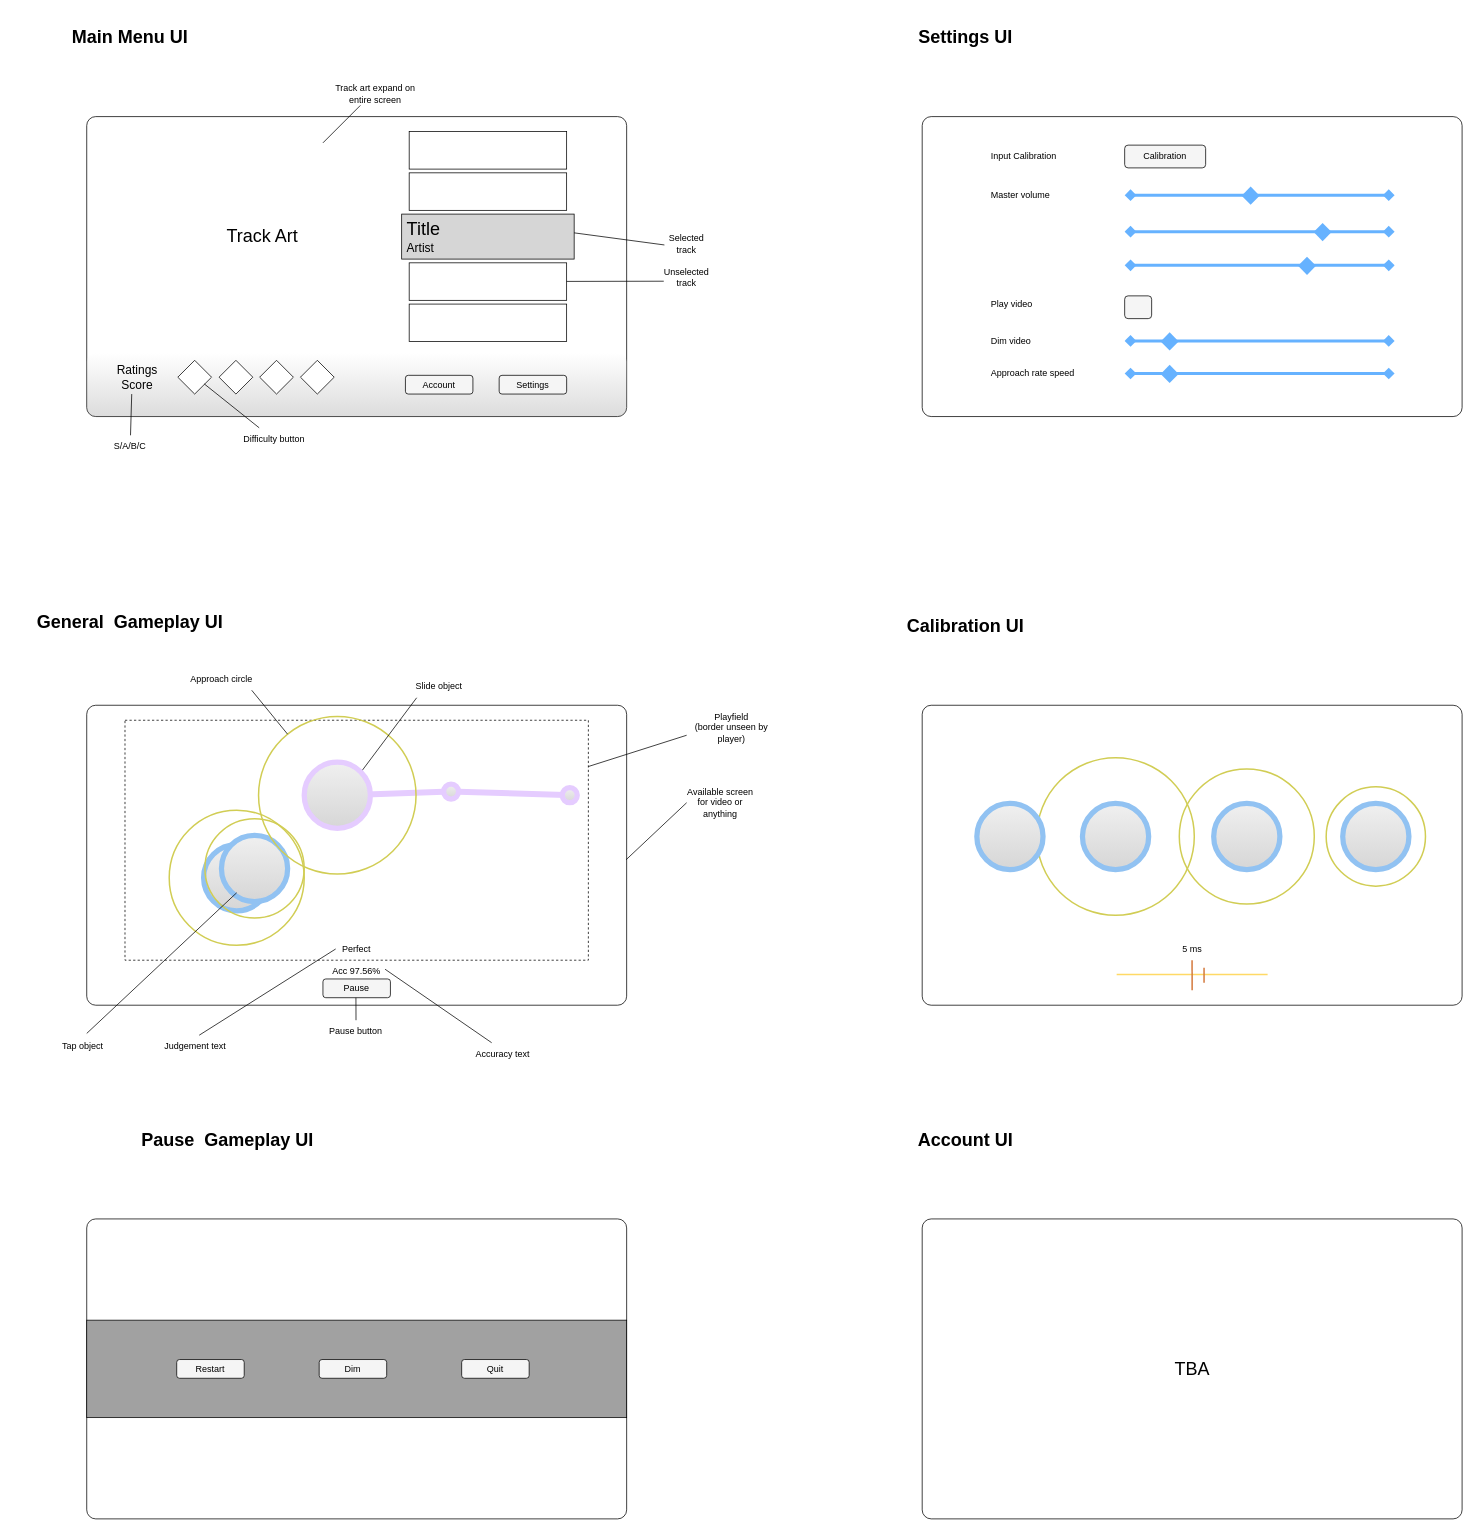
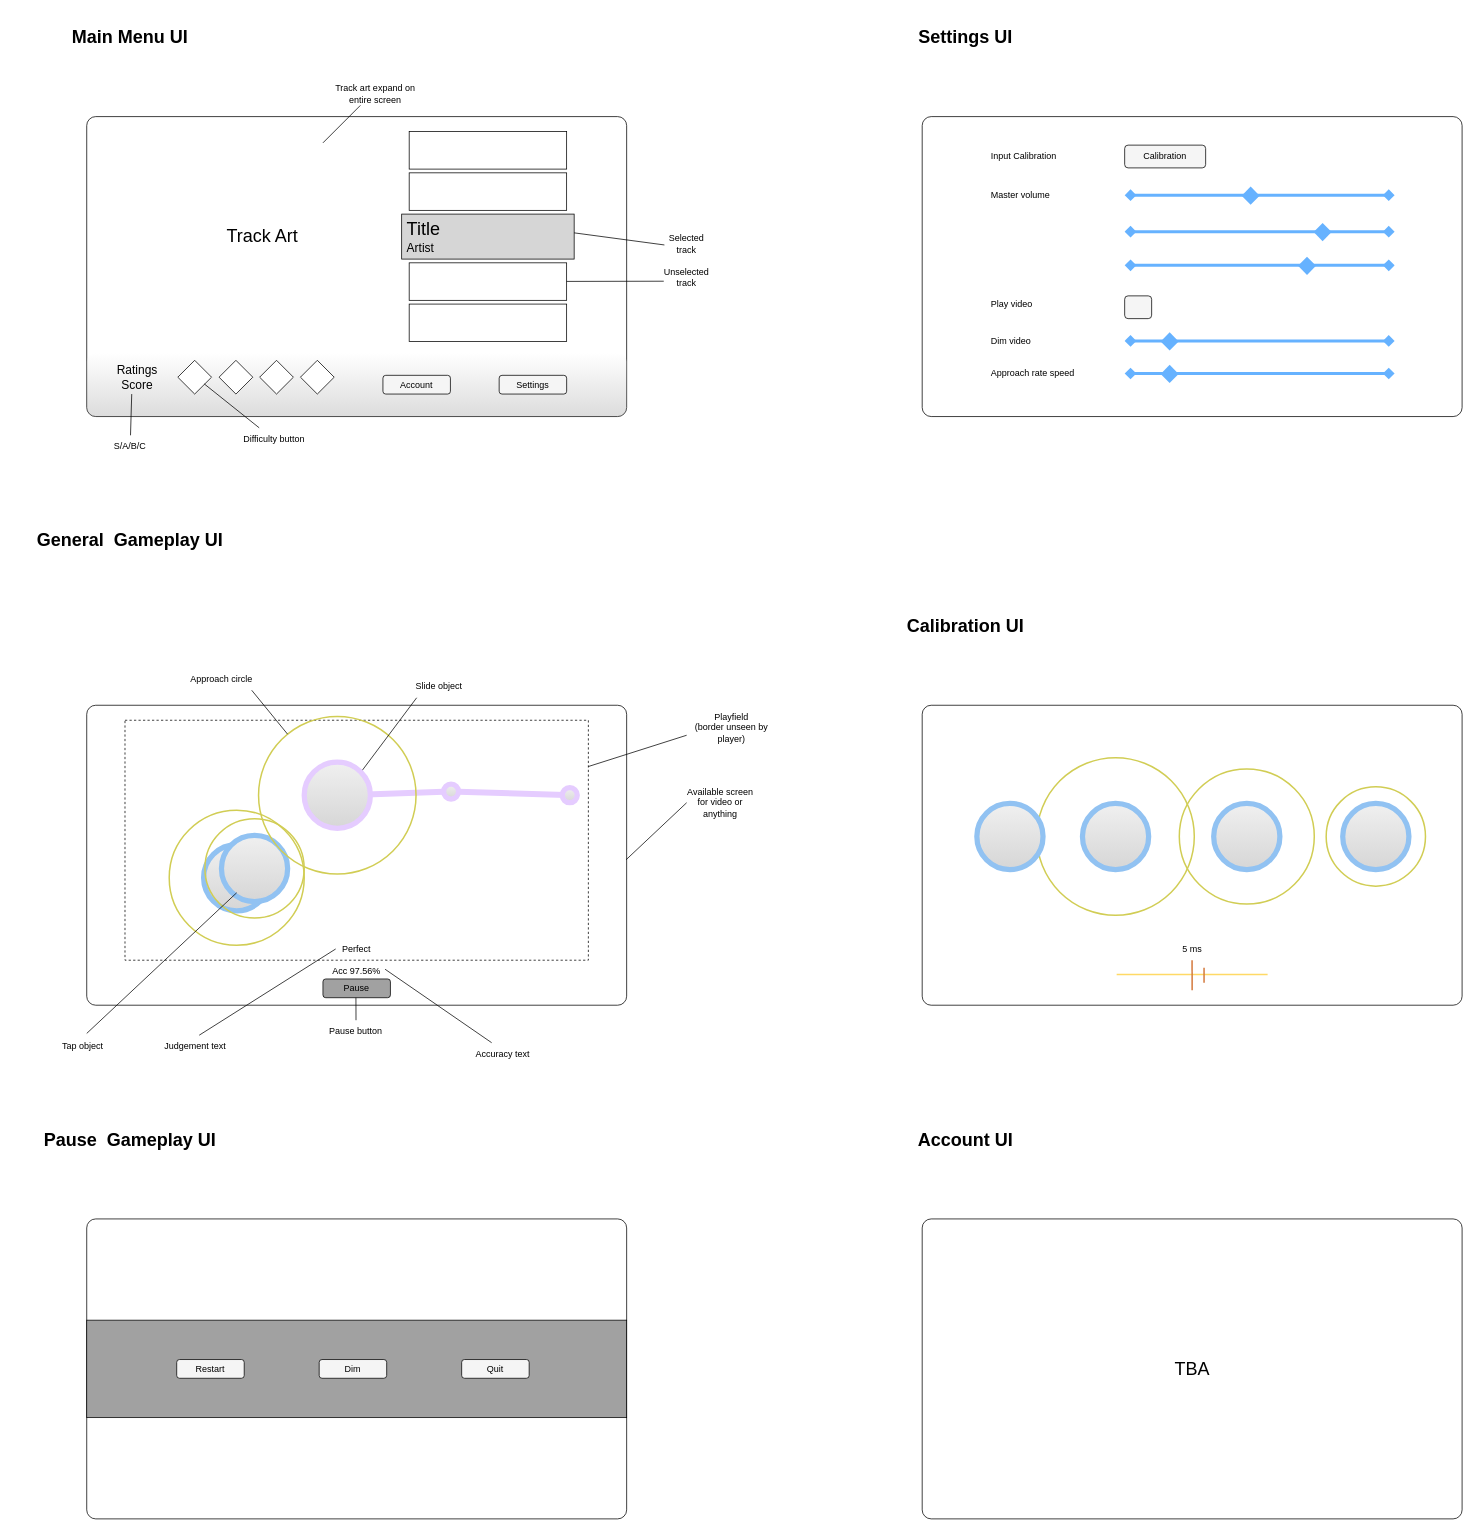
(439, 385) -> (417, 385)
(130, 623) -> (130, 540)
(357, 989) -> (357, 989)
(228, 1140) -> (130, 1140)
